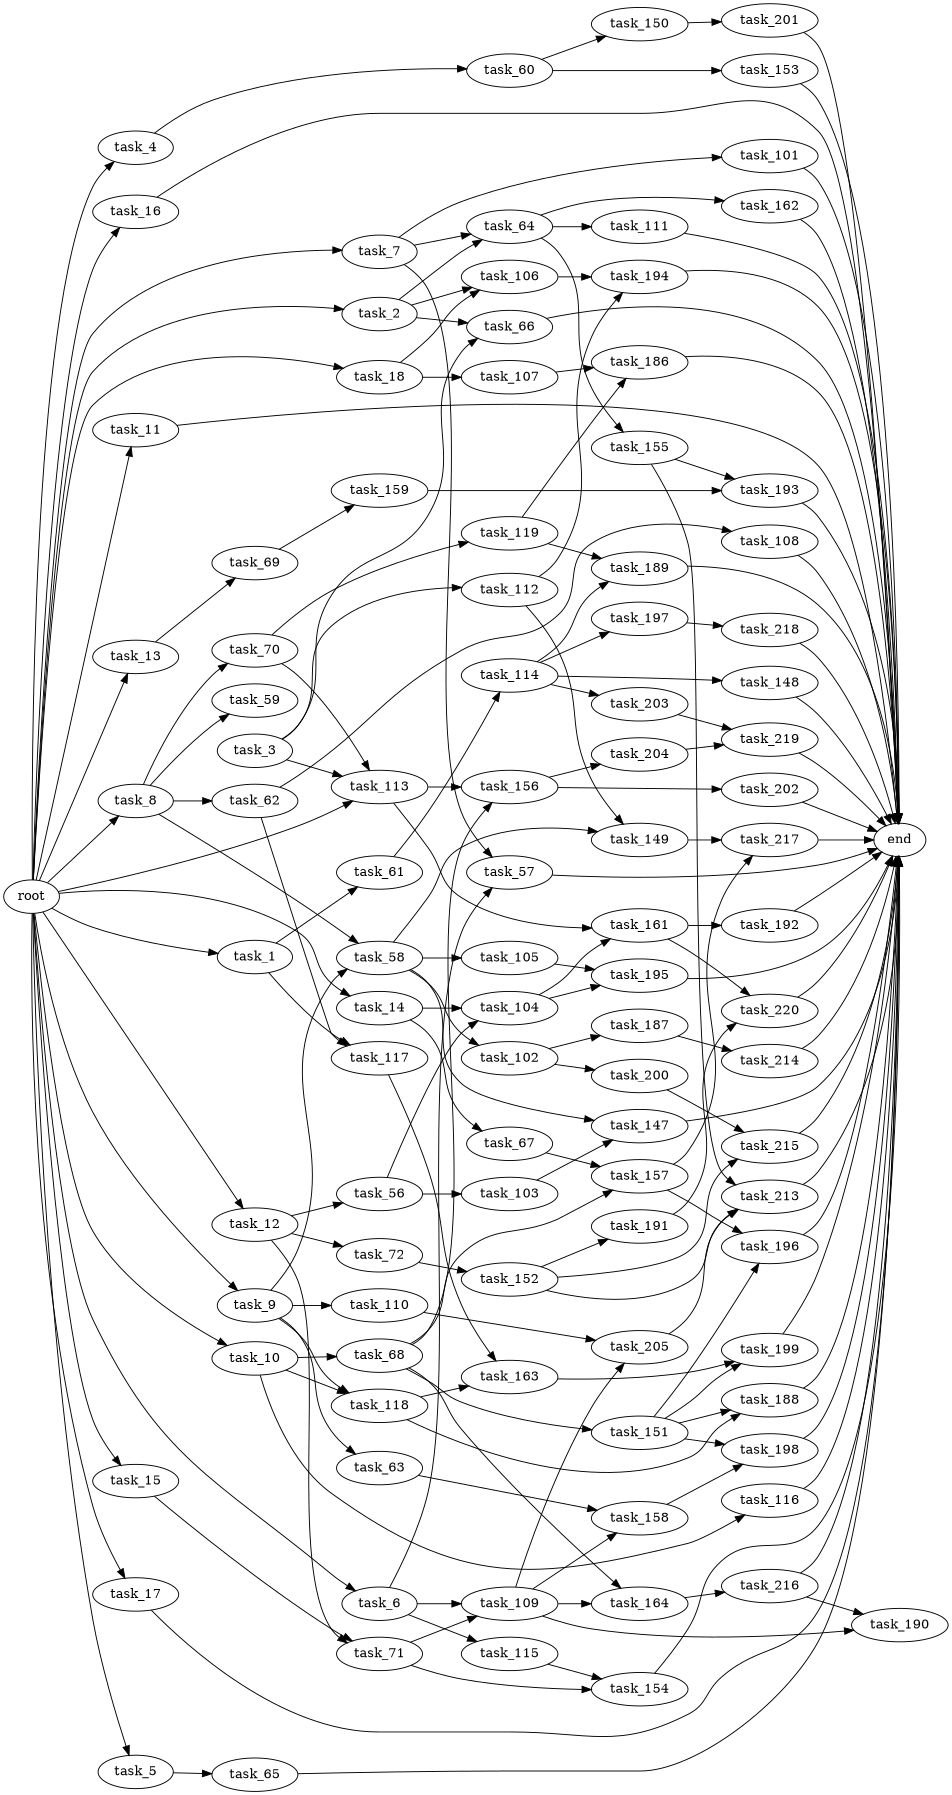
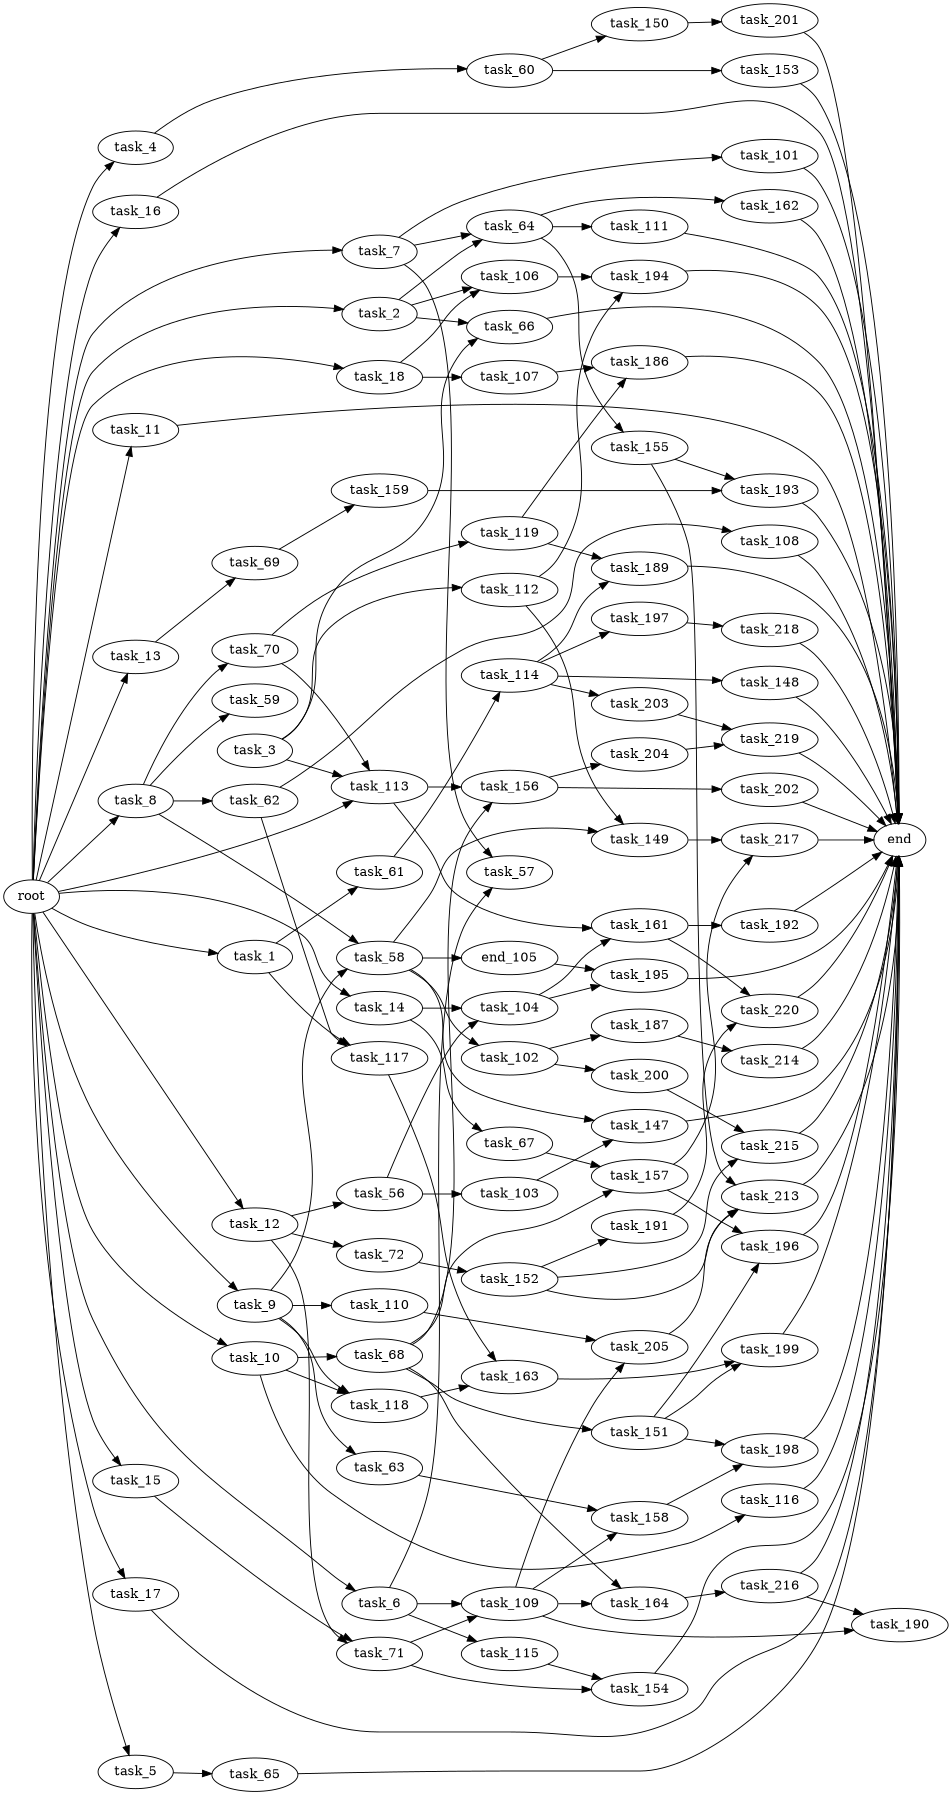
(712, 876) -> none
(510, 958) -> (510, 958)
(770, 1400) -> none
